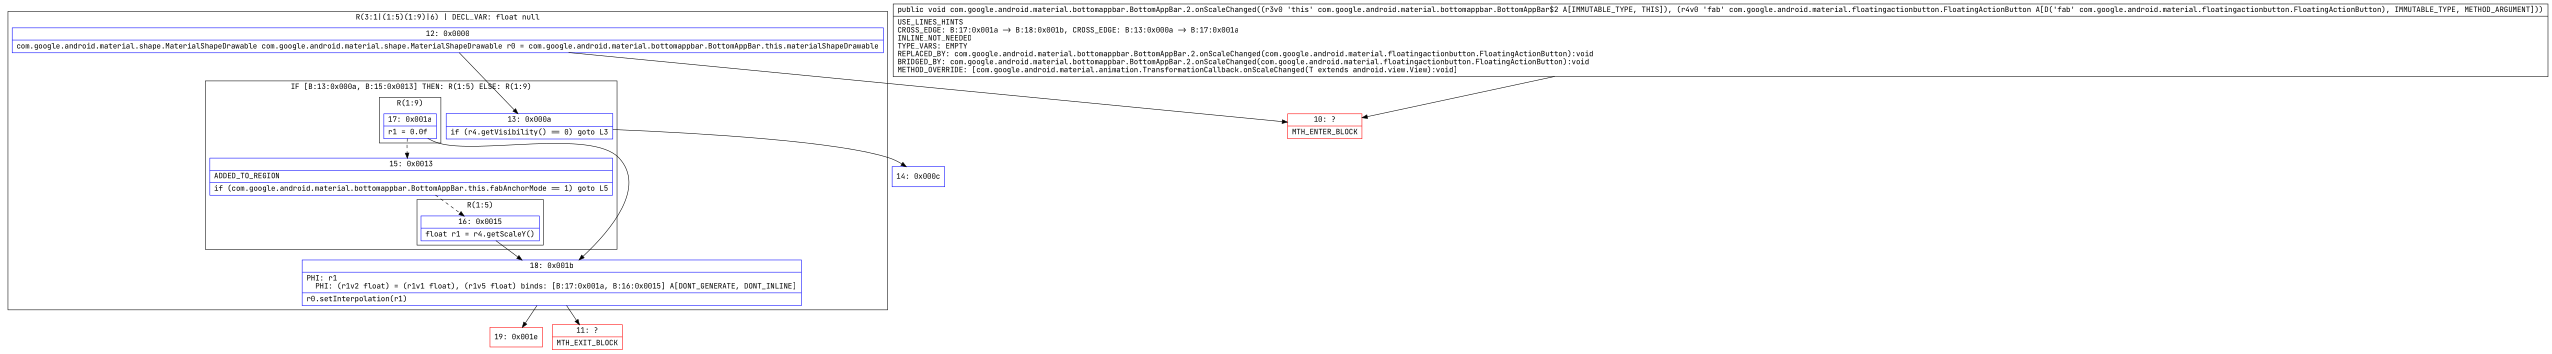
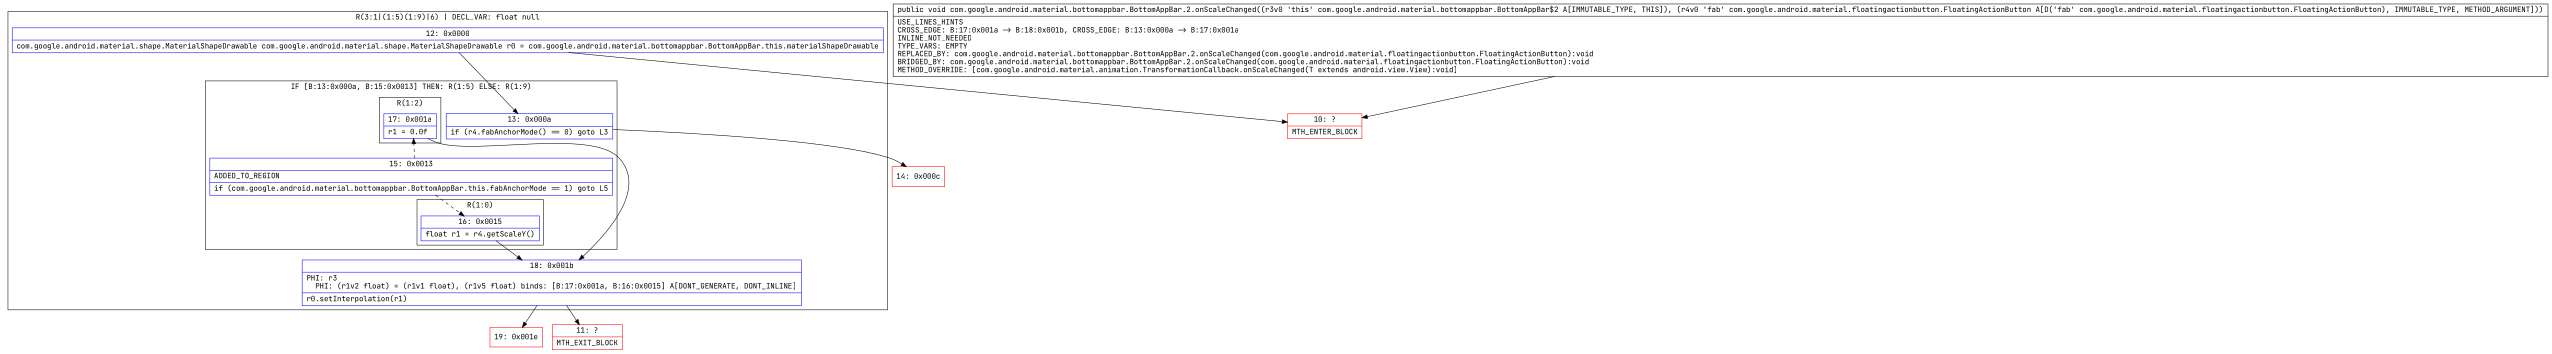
(410, 103) -> (410, 103)
(529, 132) -> (529, 132)
(407, 146) -> (414, 151)
(918, 177) -> (918, 177)
(480, 206) -> (480, 206)
(324, 278) -> (324, 278)
